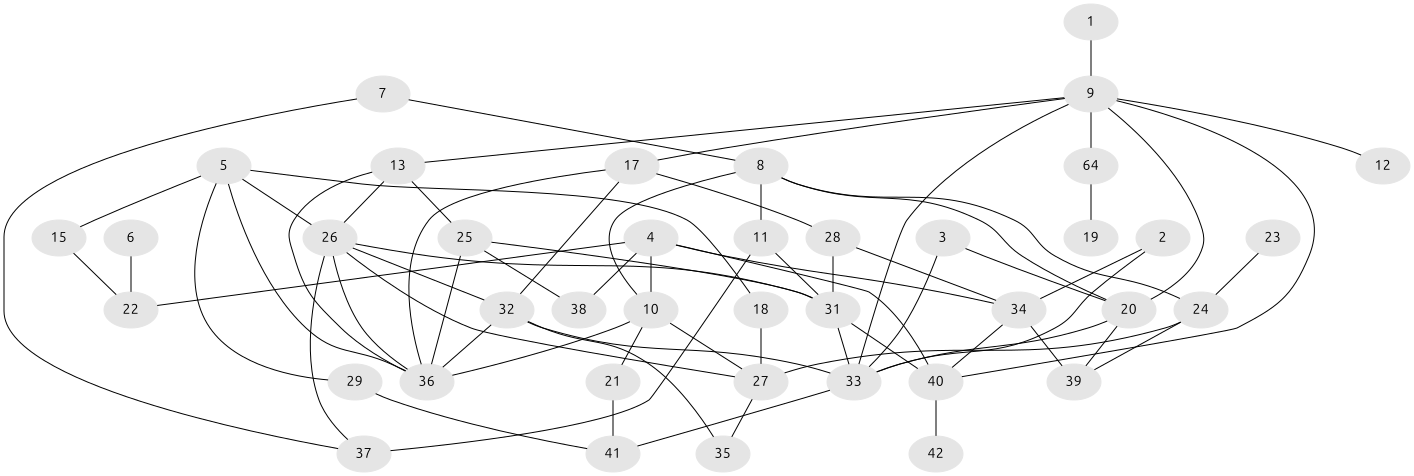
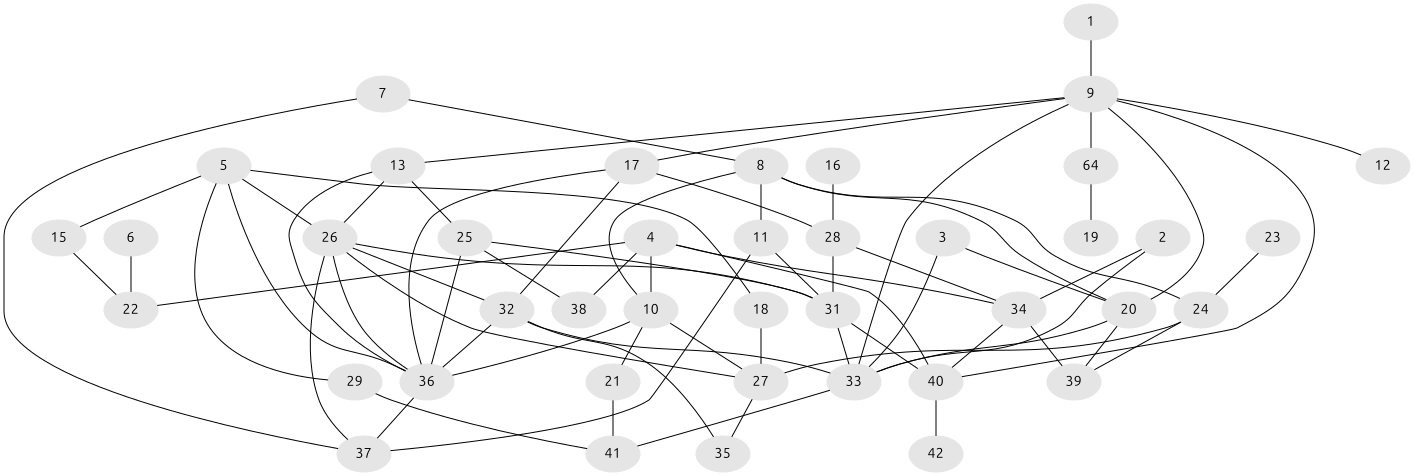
none -> (833, 166)
none -> (395, 418)
